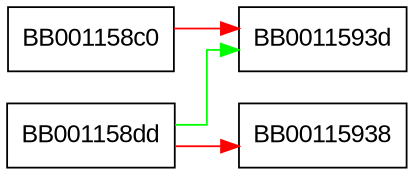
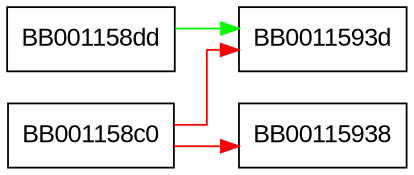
(198, 146) -> (197, 146)
